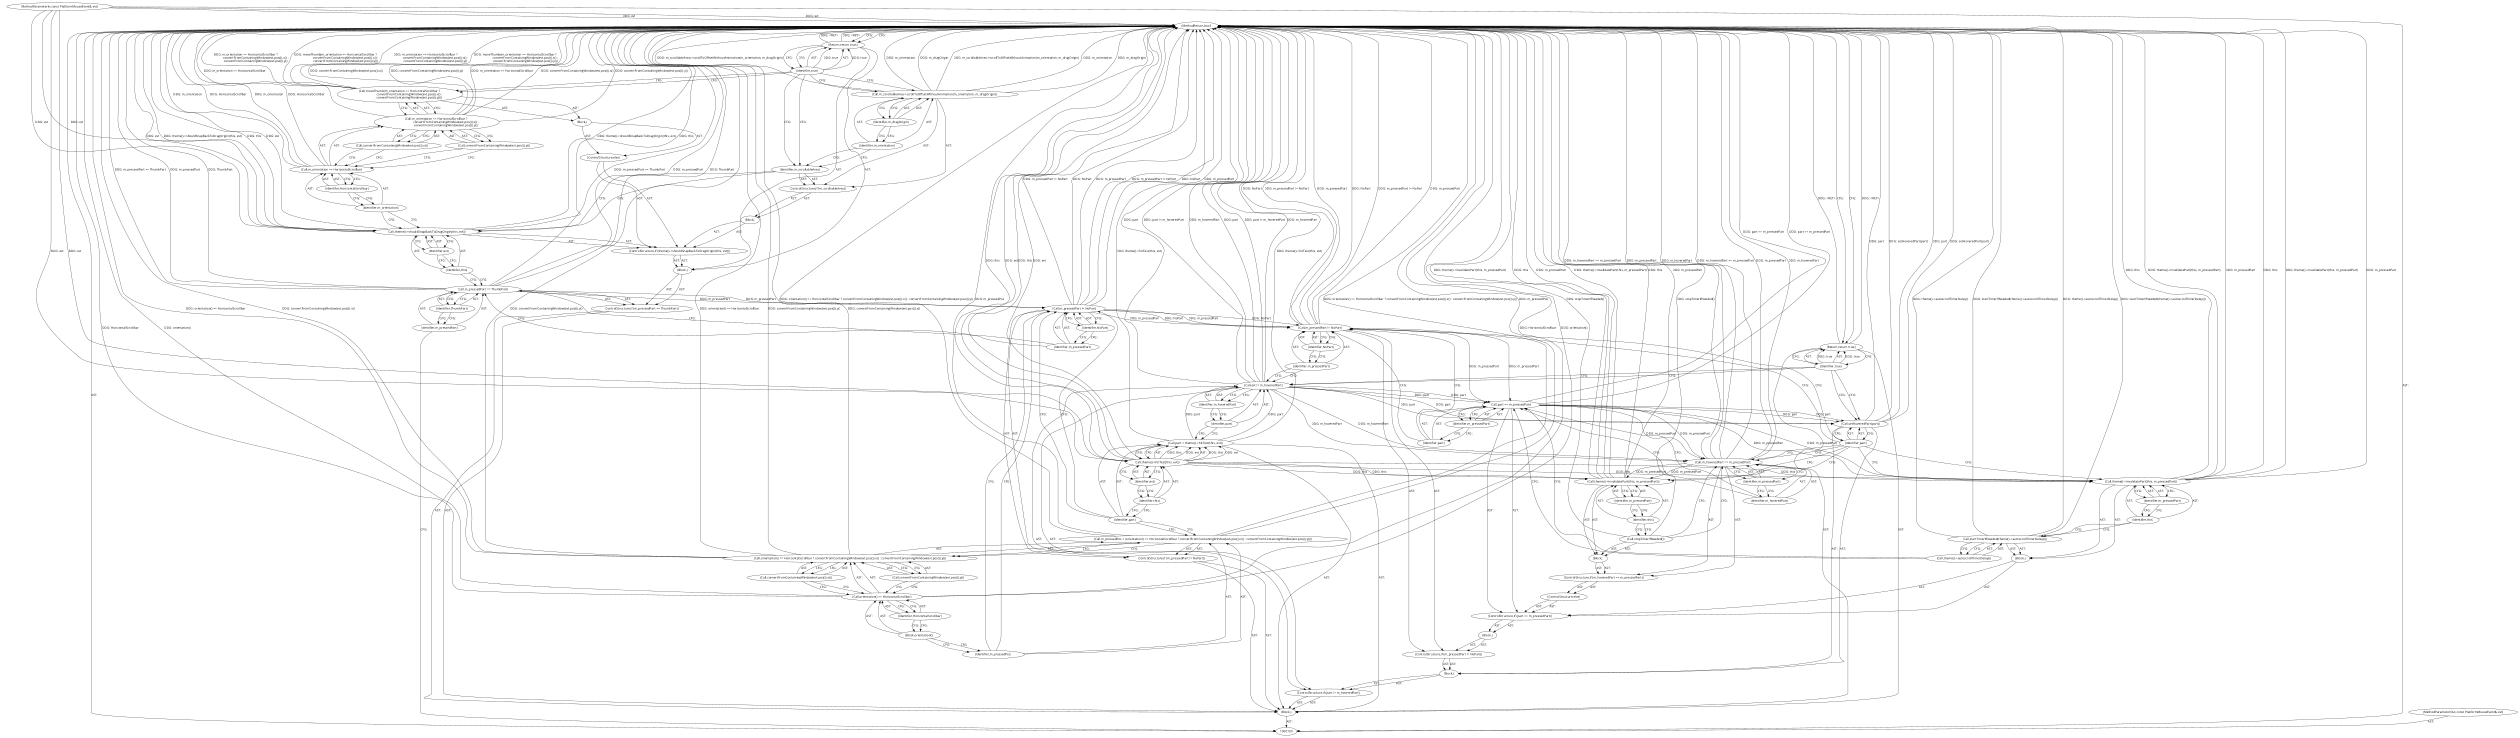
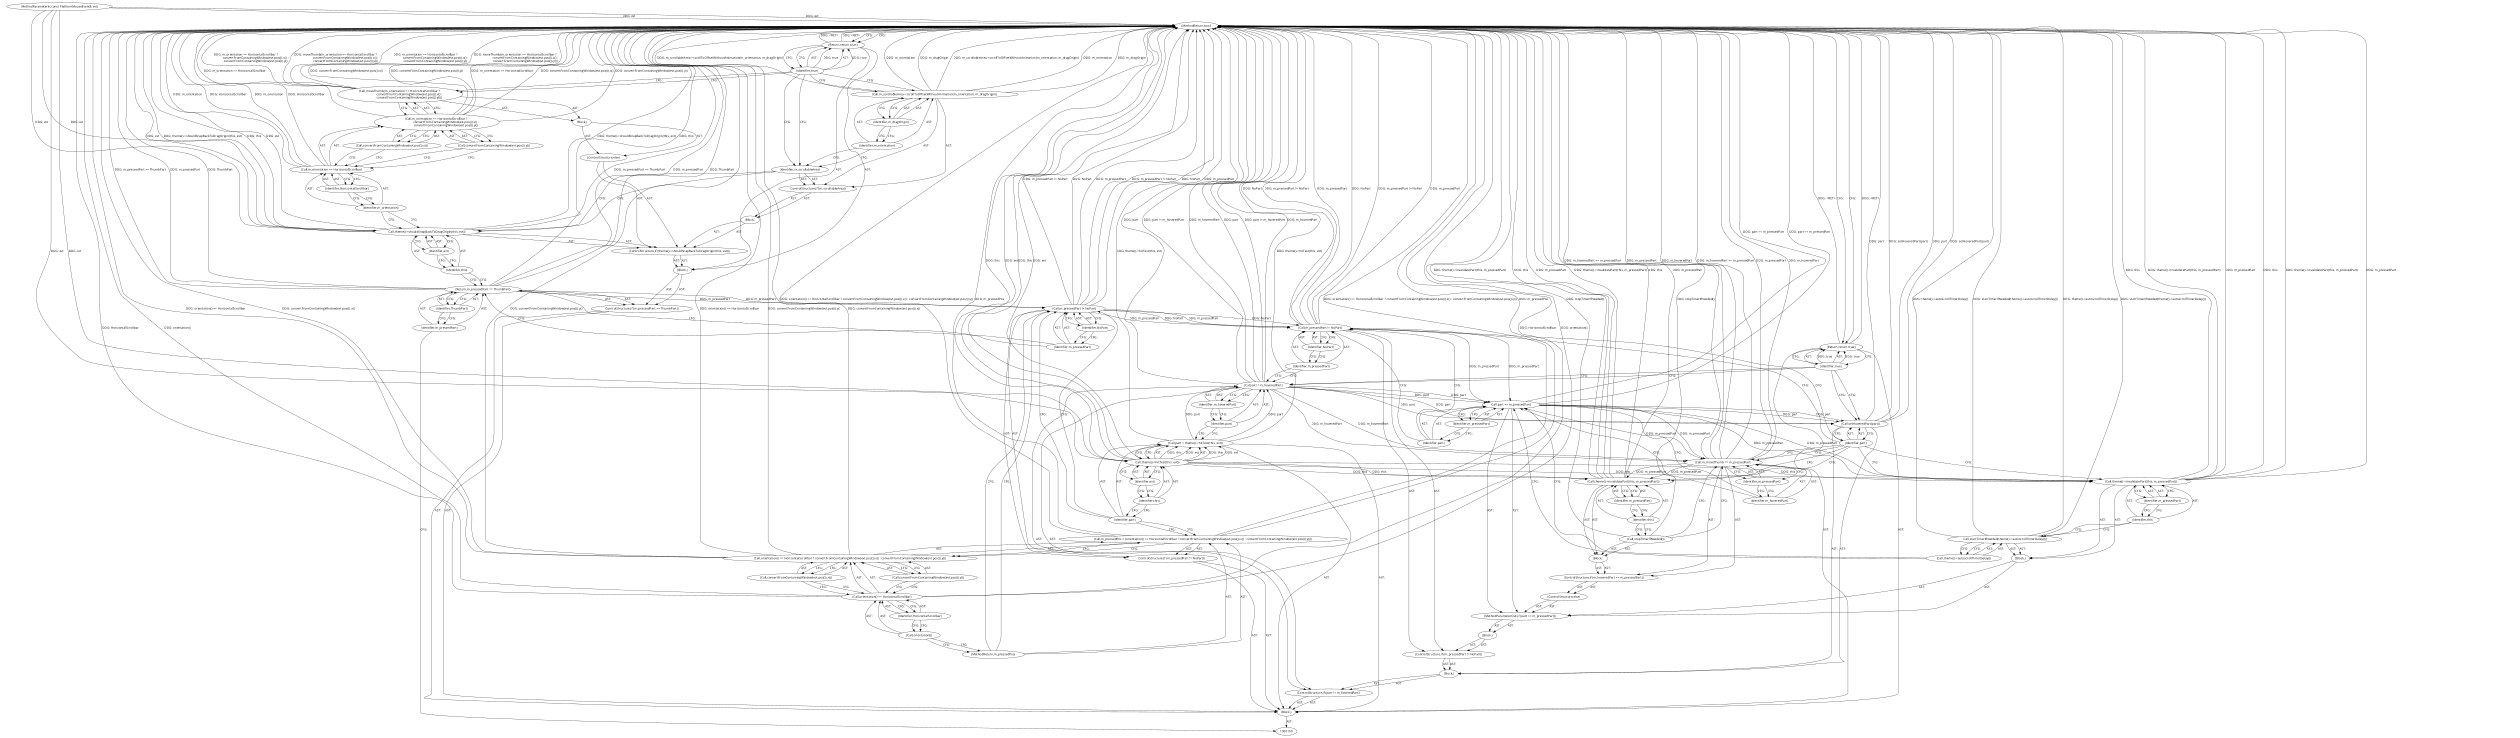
(2153, 18) -> none
(483, 289) -> (483, 289)
(91, 412) -> none
(1723, 462) -> (1723, 462)
(1520, 616) -> (1520, 616)
(919, 635) -> (919, 635)
(993, 655) -> (993, 655)
(2463, 712) -> none
